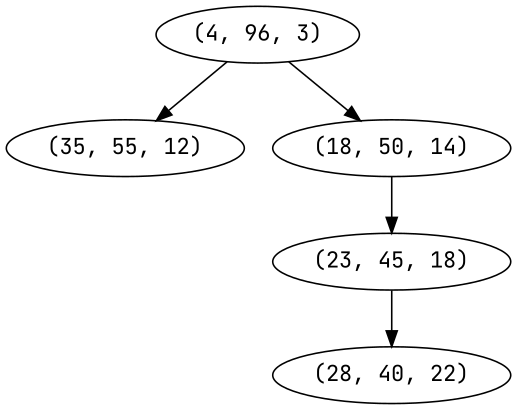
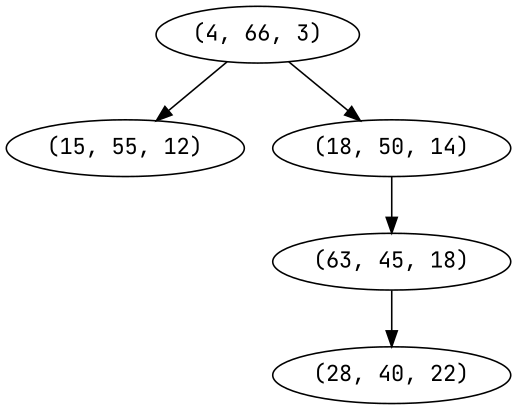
(258, 35) -> (258, 35)
(125, 148) -> (125, 148)
(392, 262) -> (392, 262)
